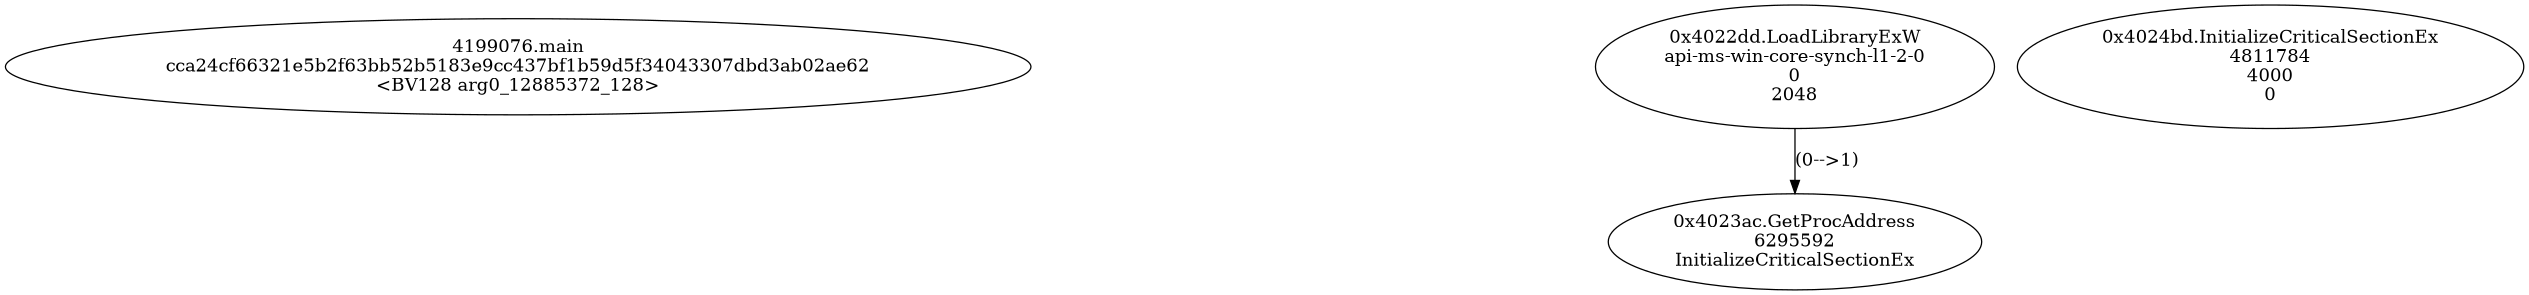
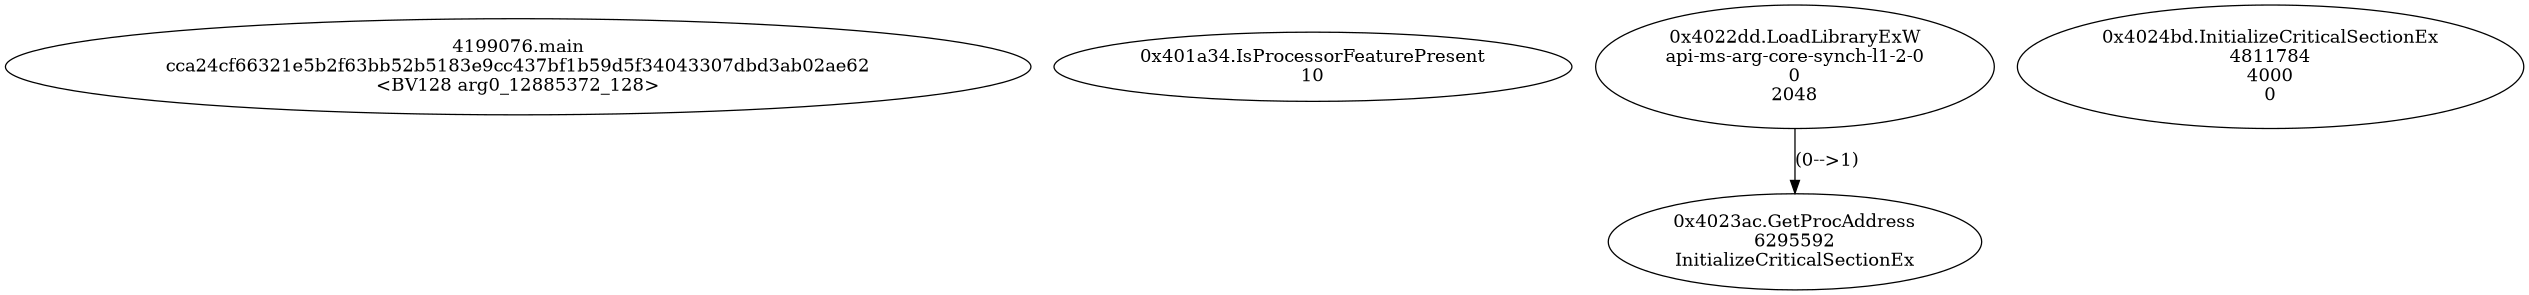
none -> (1313, 67)
(1795, 67) -> (1795, 67)
